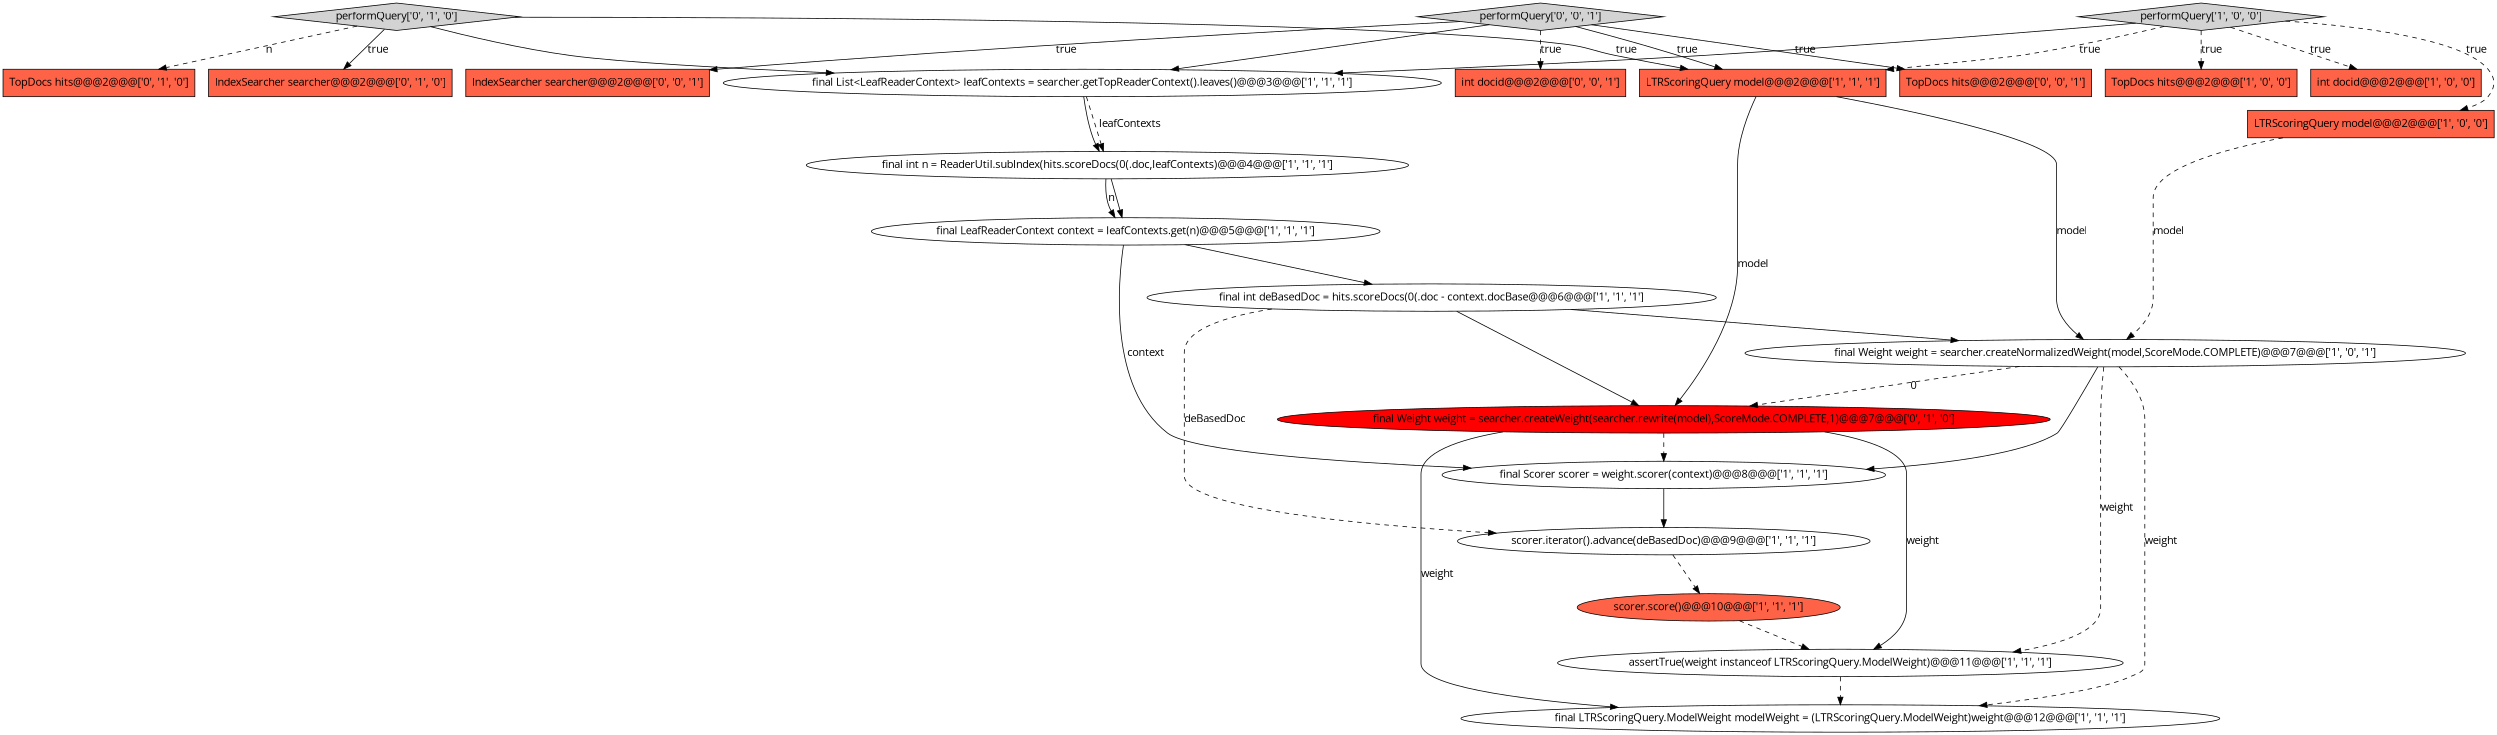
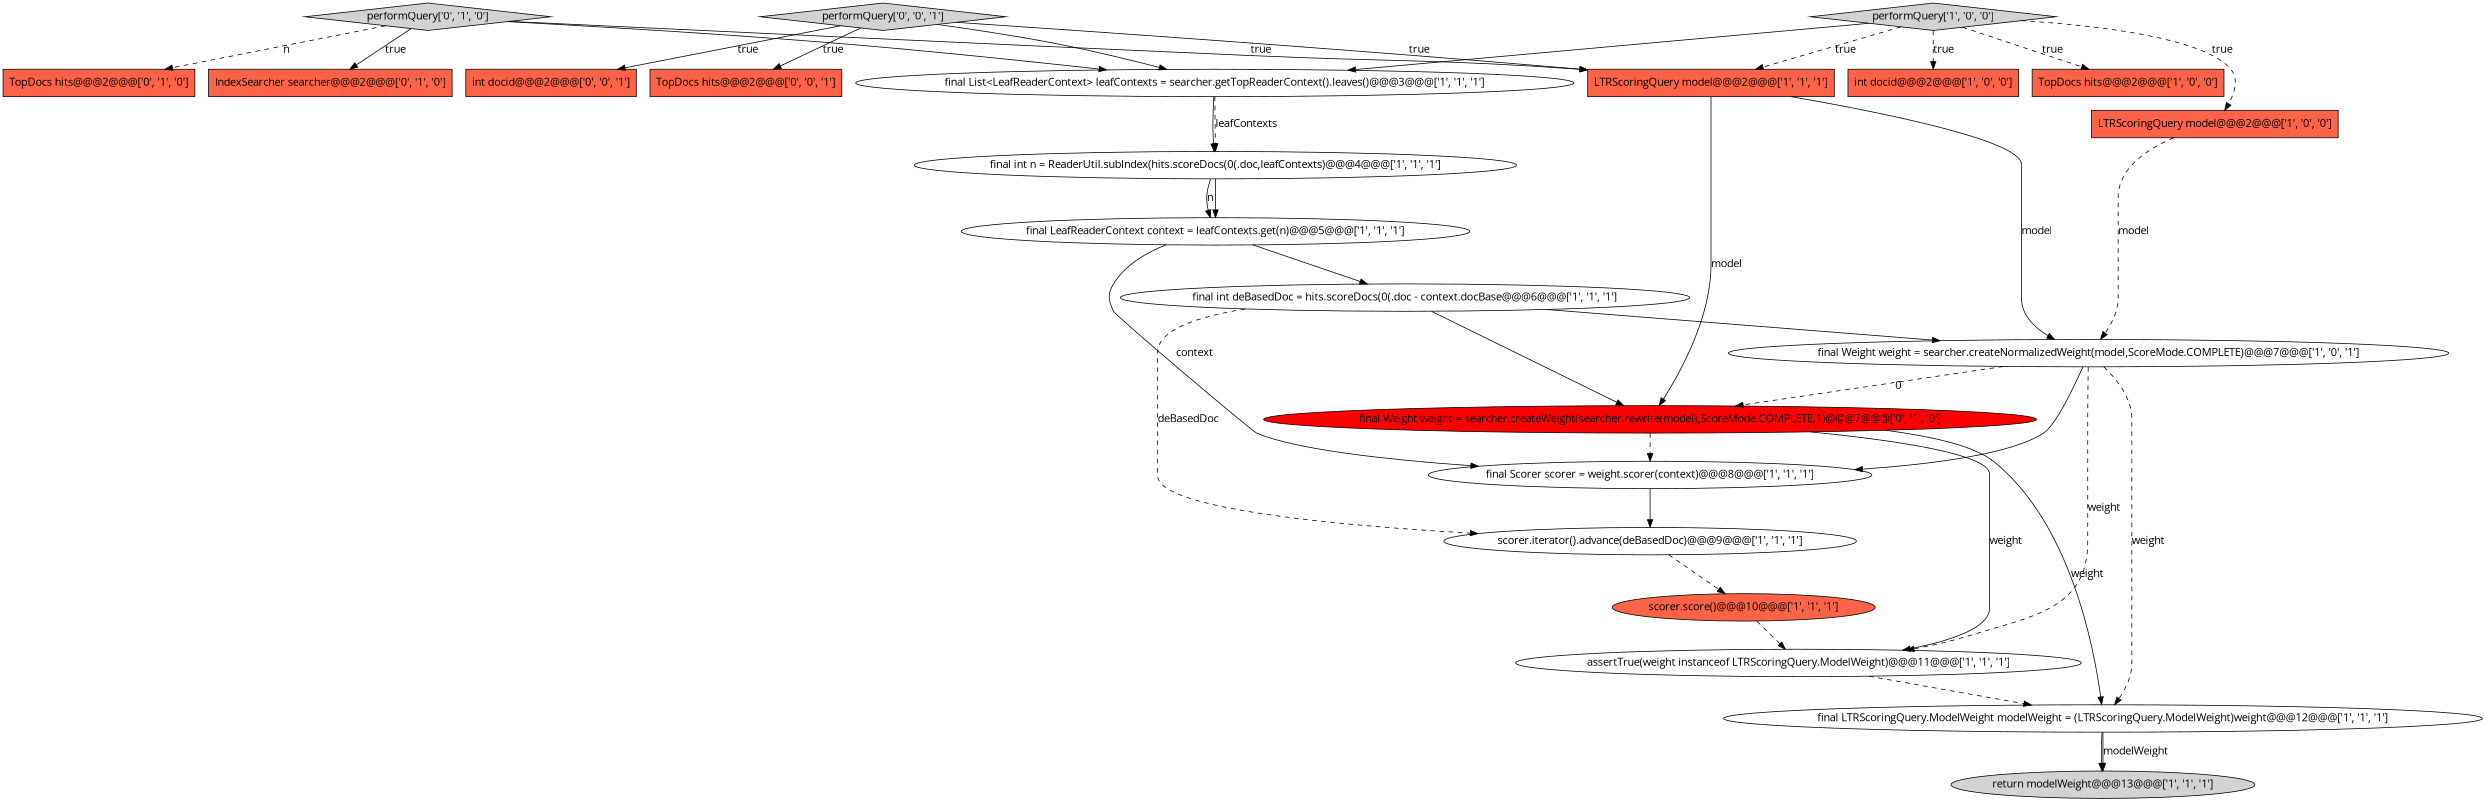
(1540, 47) -> (733, 47)
(588, 83) -> none
none -> (2103, 785)
